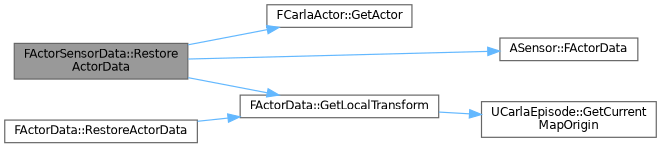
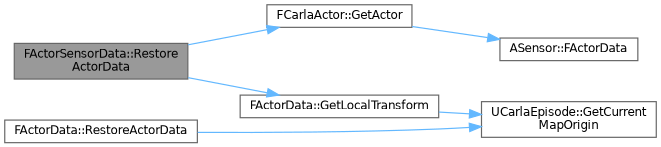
(338, 55) -> (450, 32)
(213, 120) -> (333, 132)
